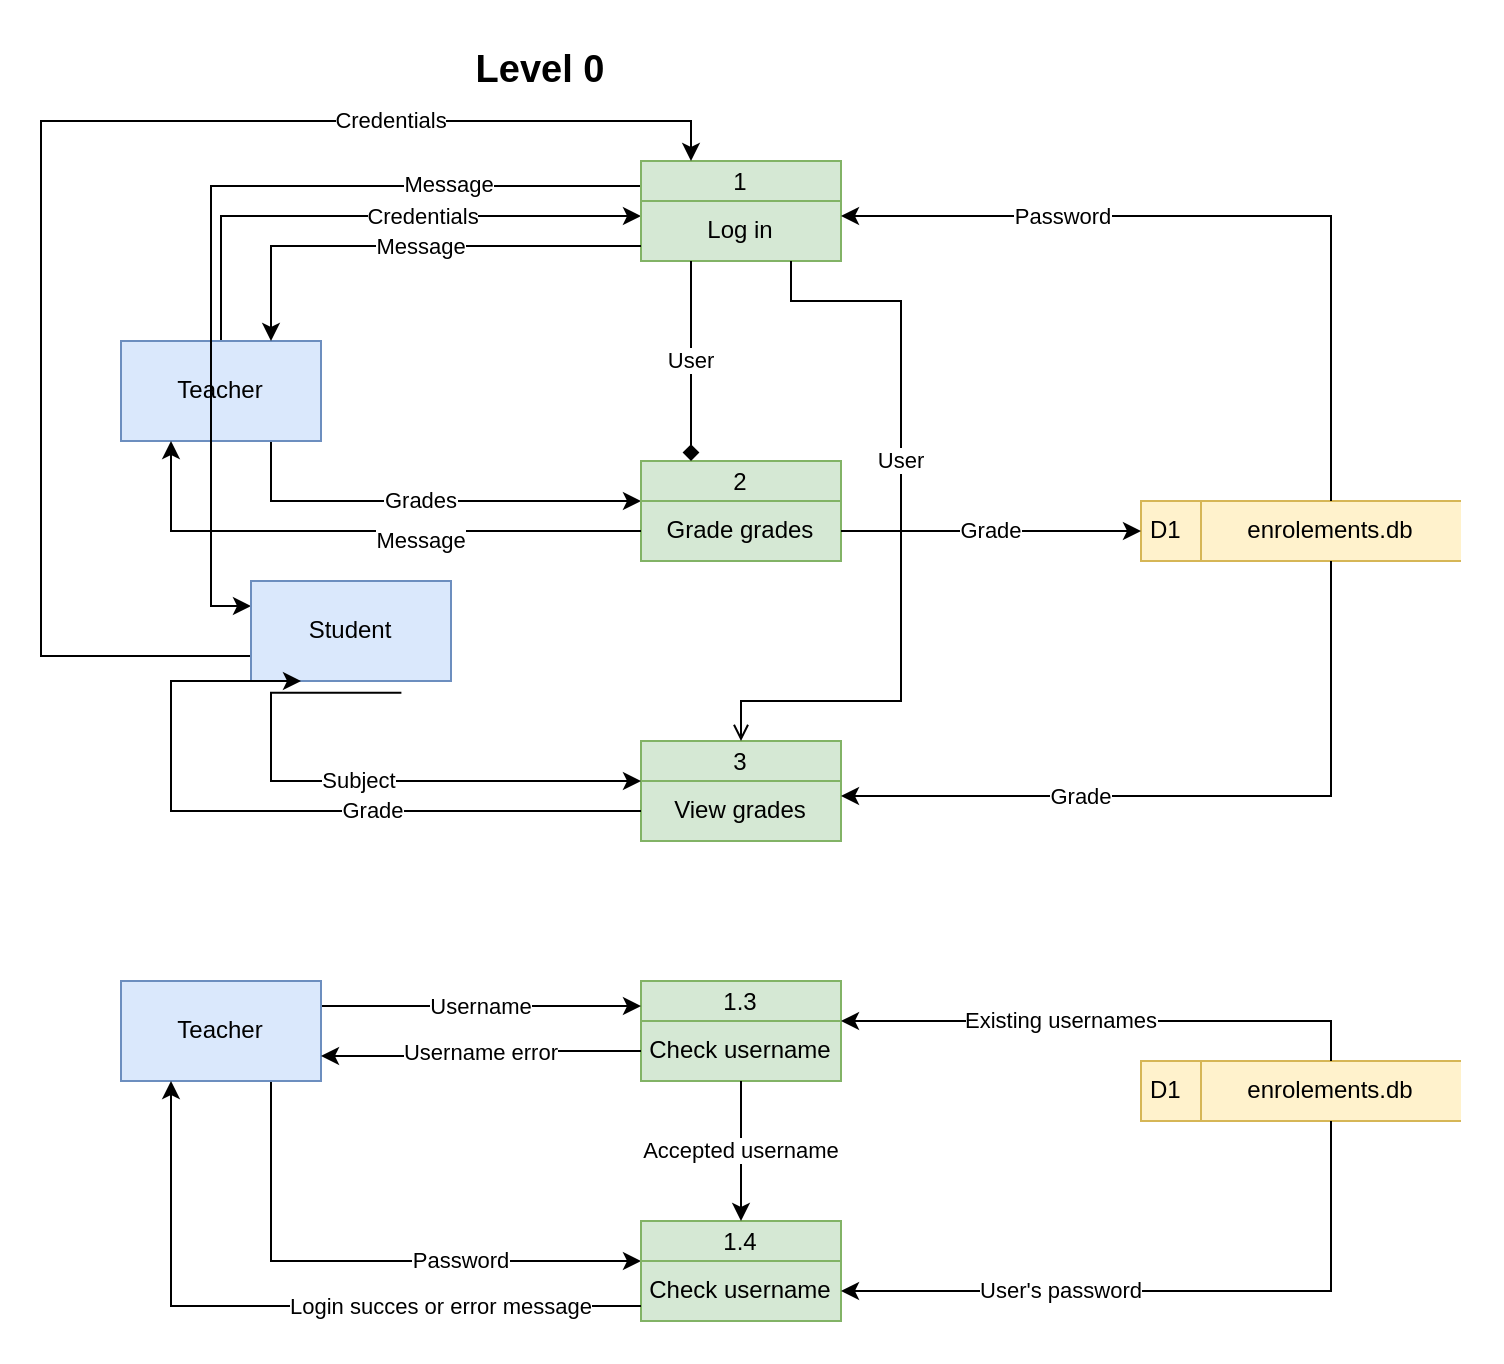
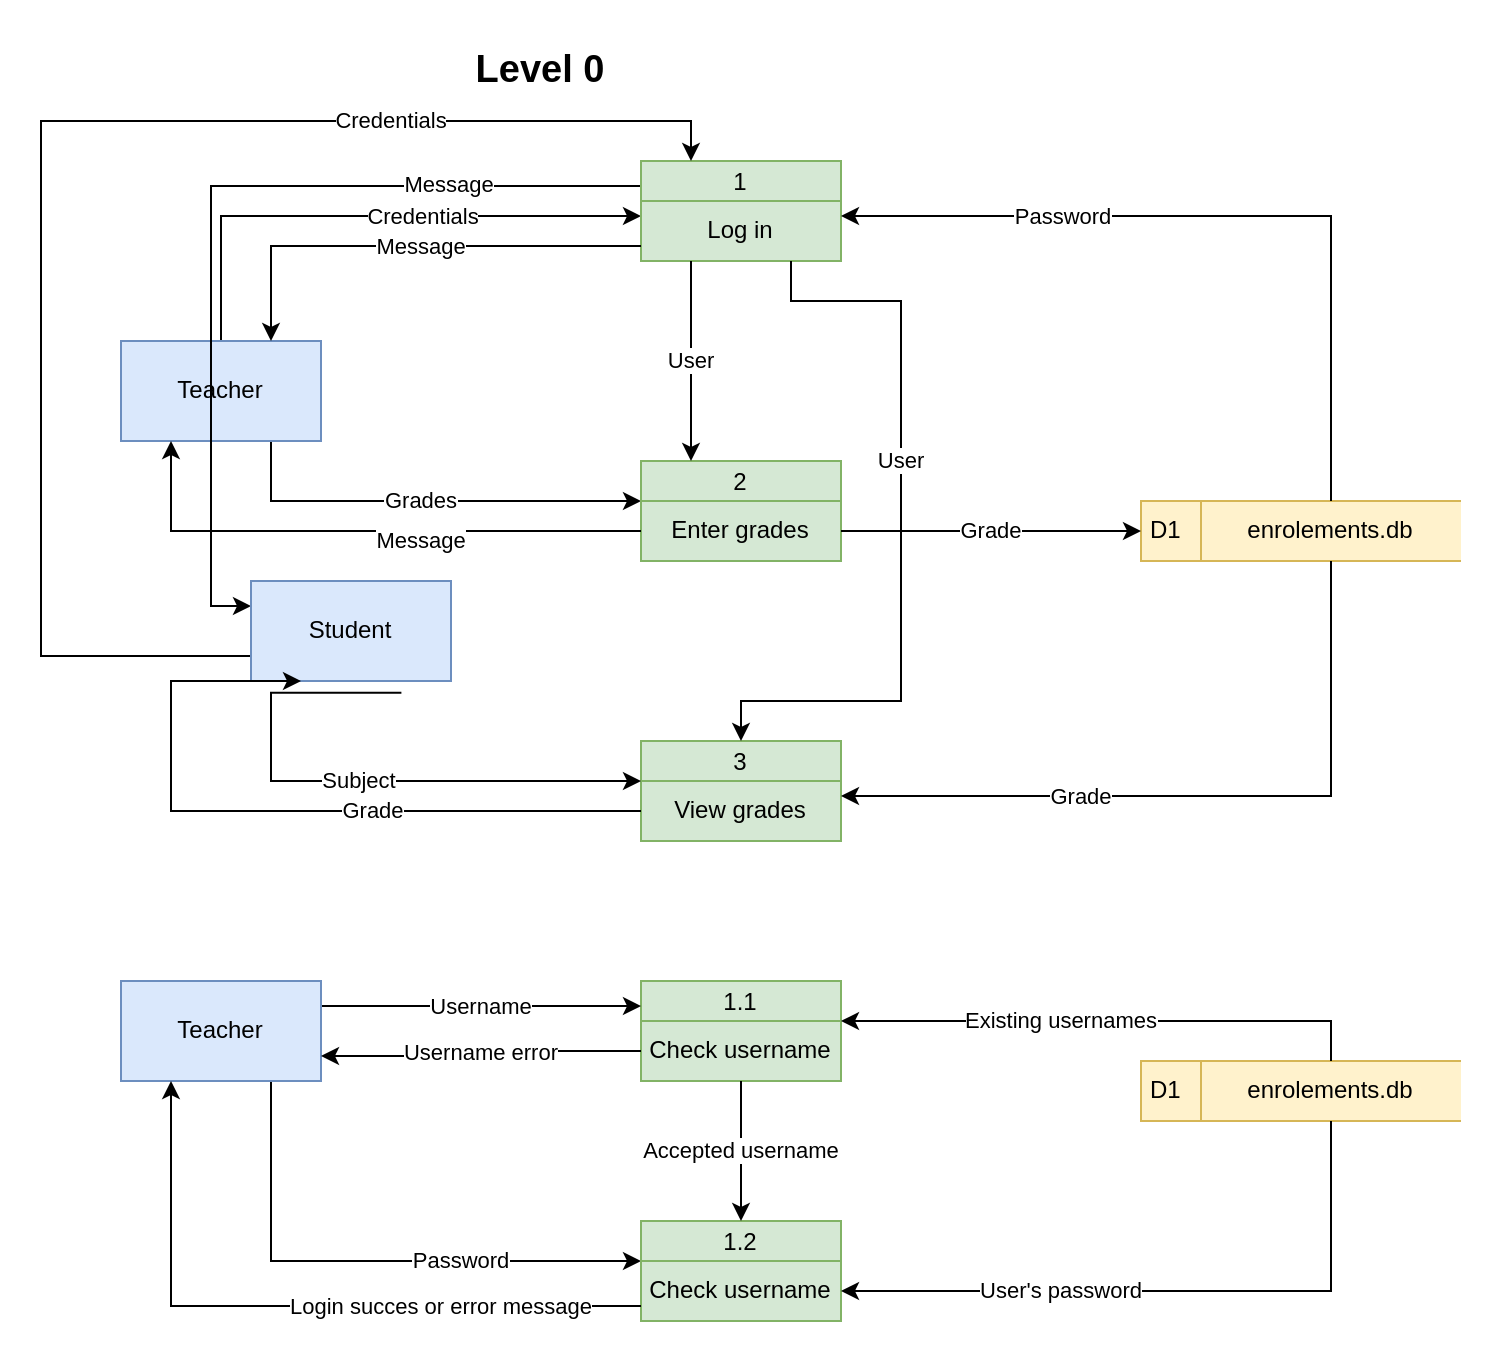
(691, 445) -> (691, 446)
(741, 531) -> (741, 531)
(741, 729) -> (741, 726)
(740, 1002) -> (740, 1002)
(740, 1242) -> (740, 1242)
